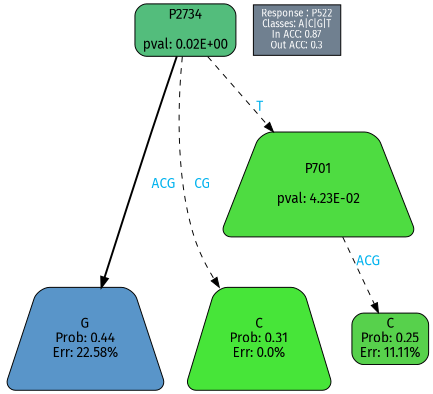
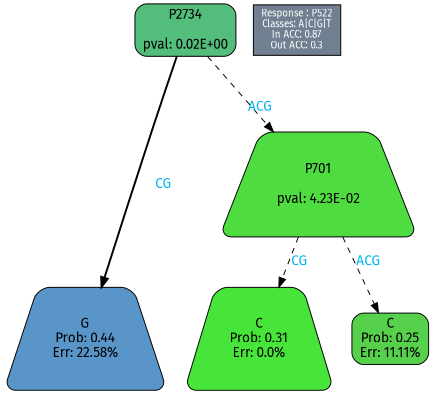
(260, 107) -> (260, 107)
(182, 171) -> (290, 258)
(164, 184) -> (164, 184)
